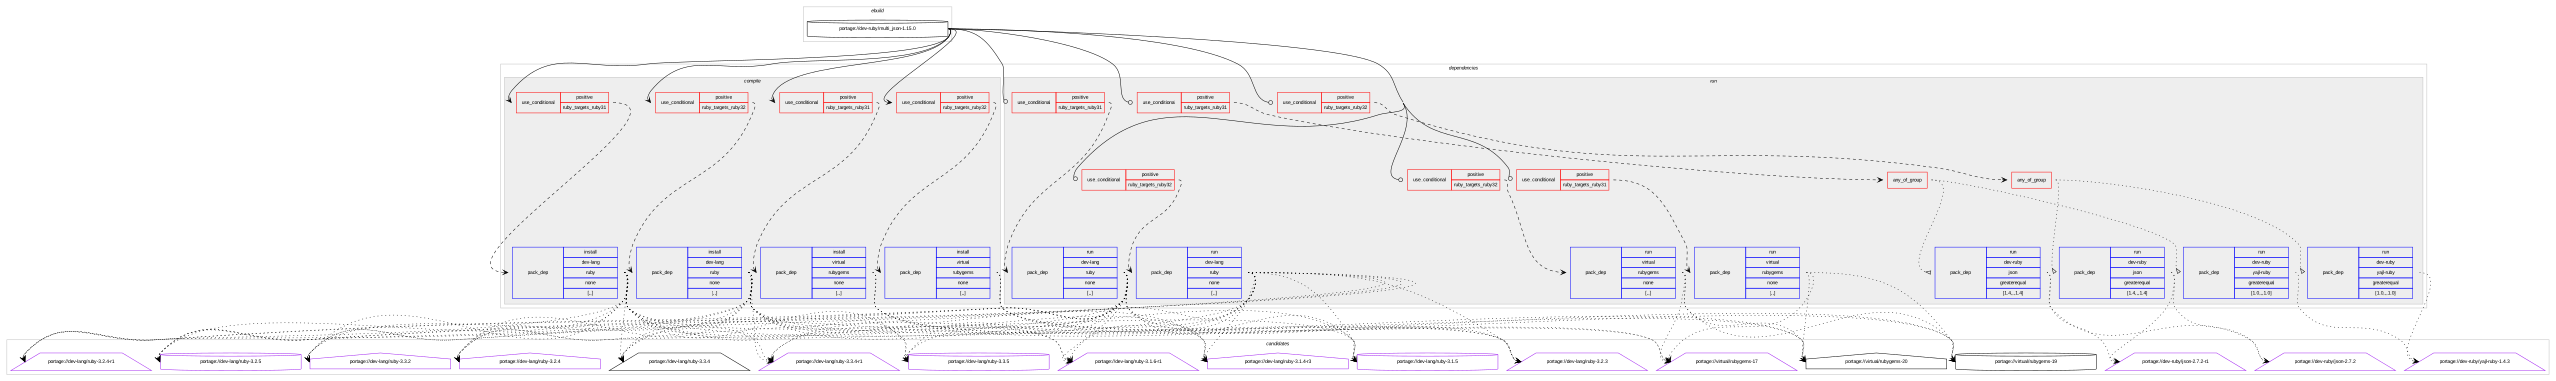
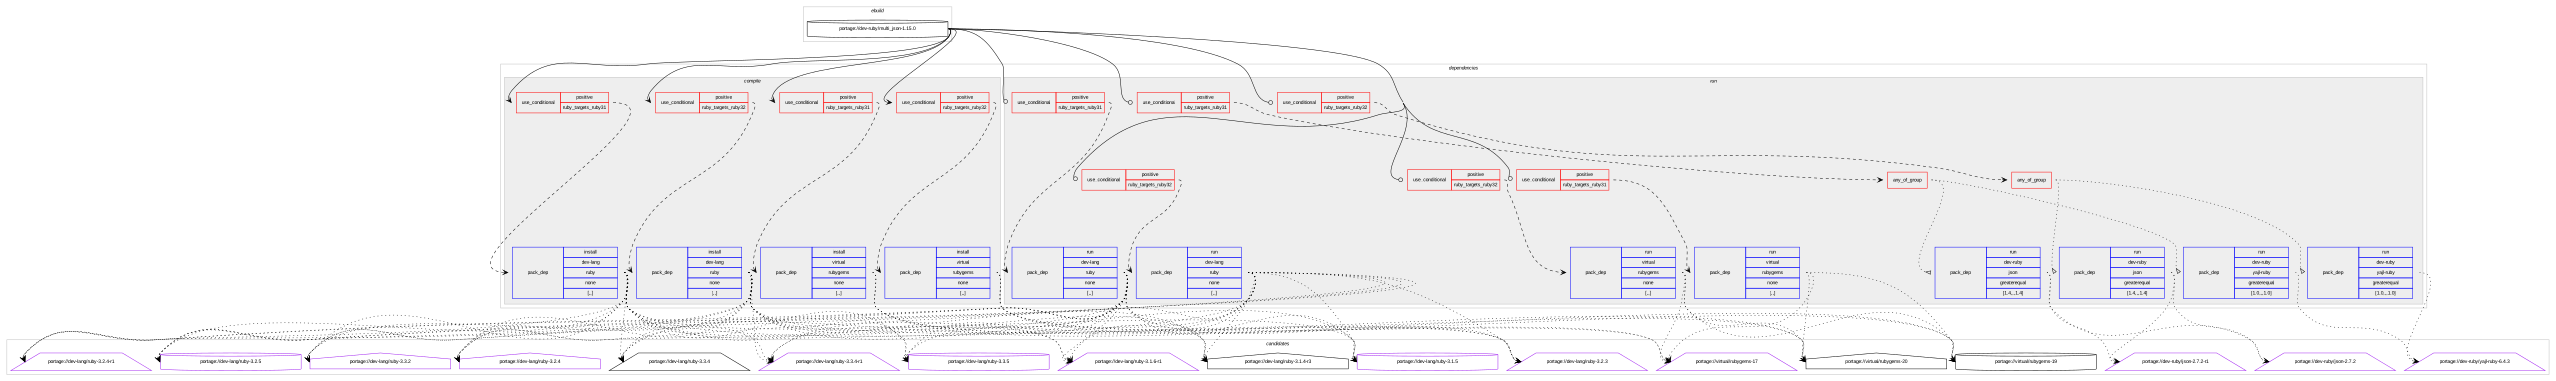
(1278, 362) -> (1278, 362)
(2475, 362) -> (2475, 362)
